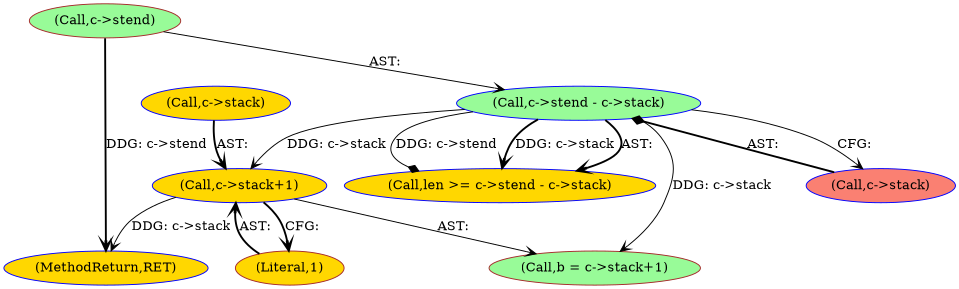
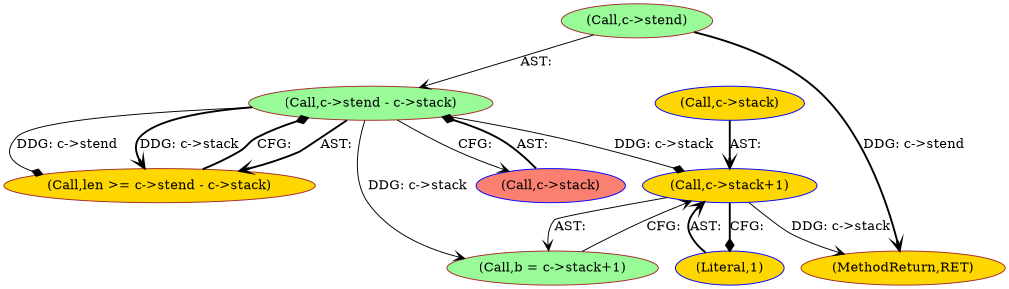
(579, 103) -> (371, 103)
(356, 121) -> (562, 139)
none -> (249, 144)
(500, 186) -> (160, 186)
(279, 219) -> (730, 221)
none -> (632, 227)
(106, 268) -> (903, 268)
(290, 268) -> (730, 268)
